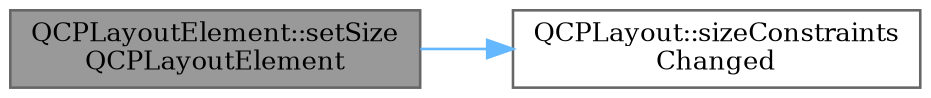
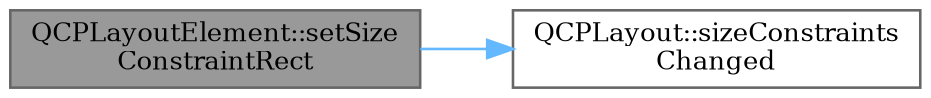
(215, 49) -> (215, 49)
